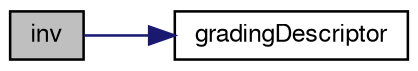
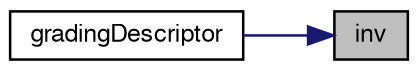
(116, 35) -> (276, 35)
